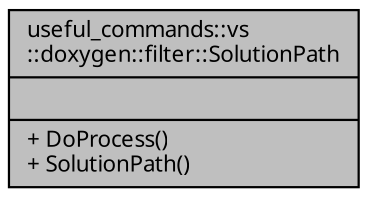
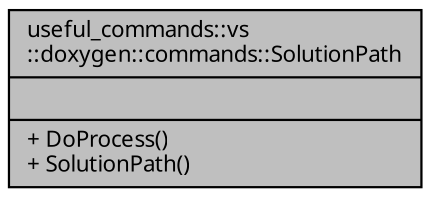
(184, 55) -> (215, 55)
